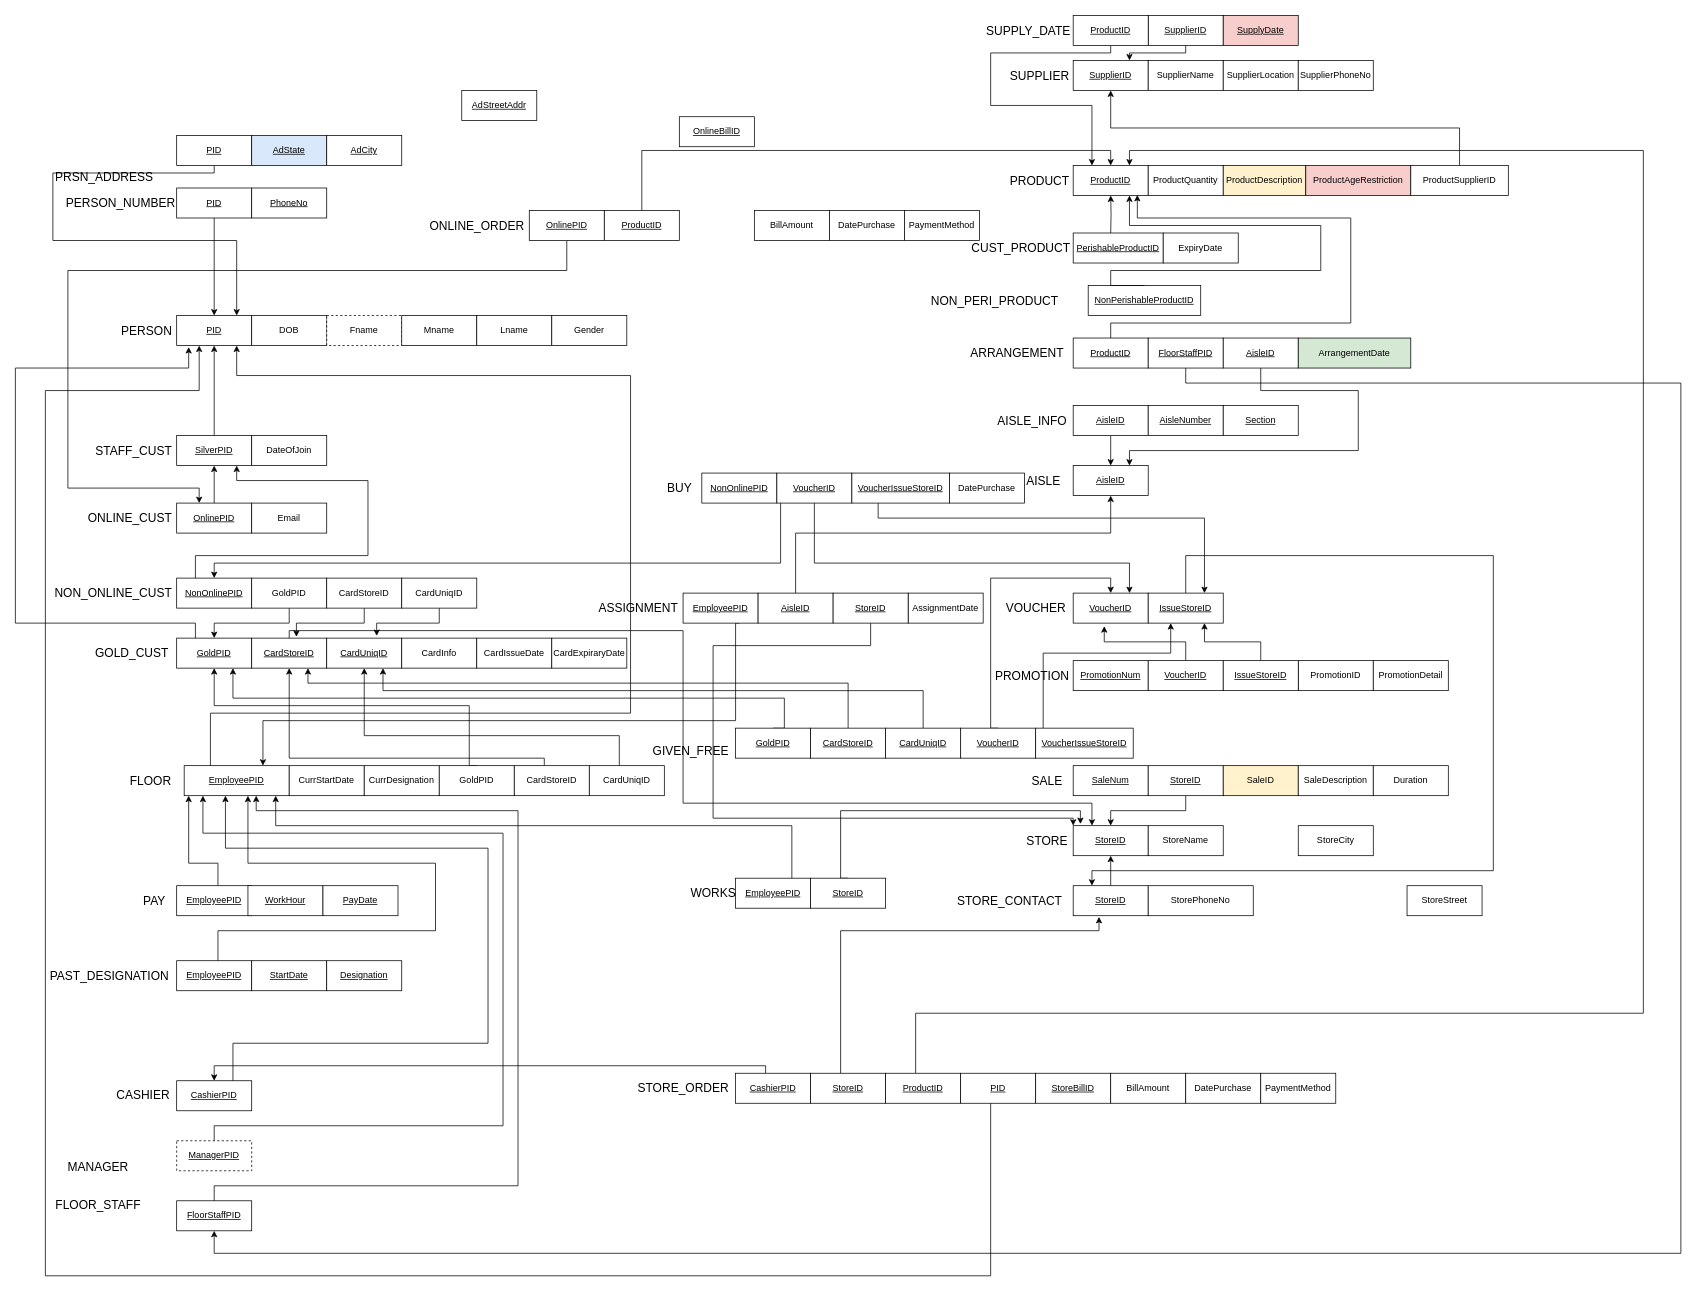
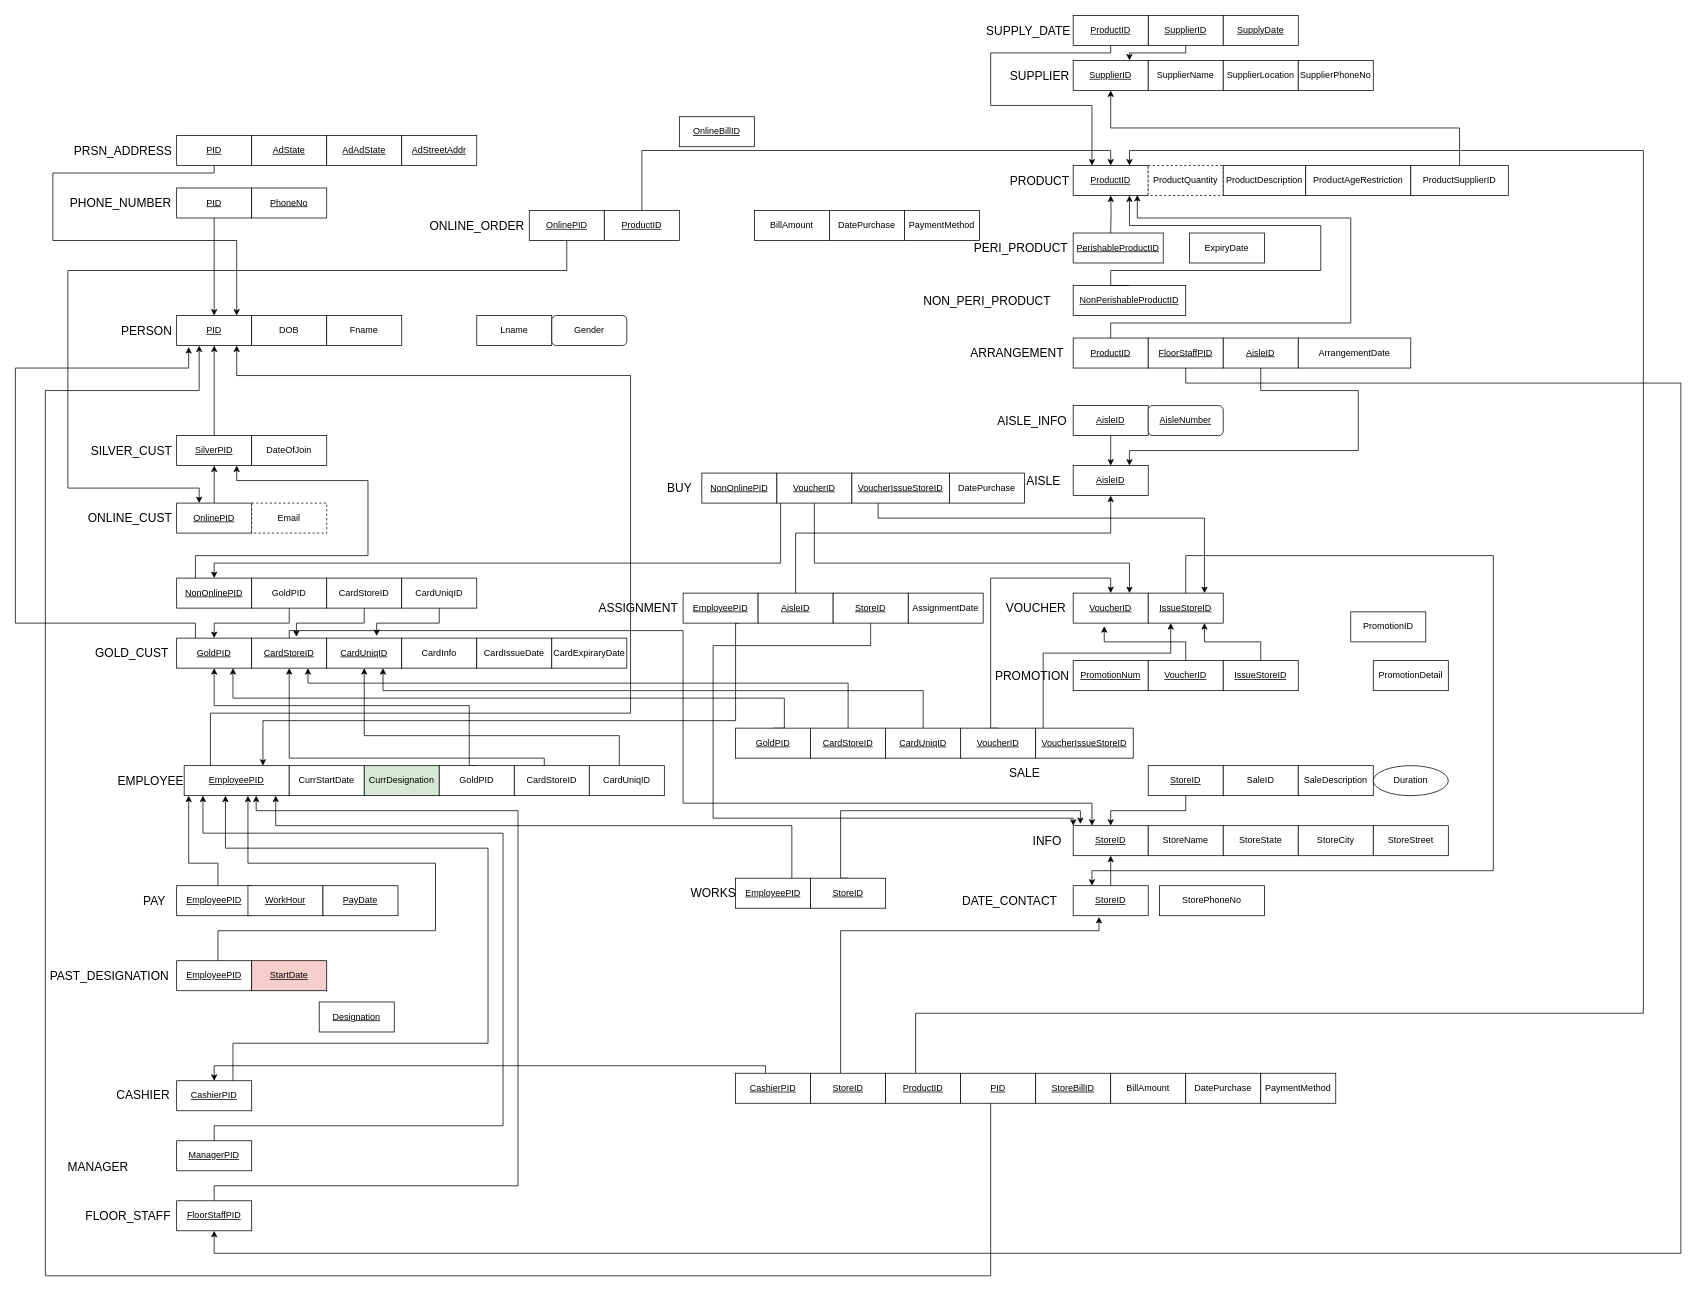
(1260, 30) -> (1260, 30)
(499, 105) -> (439, 150)
(289, 150) -> (289, 150)
(364, 150) -> (364, 150)
(98, 177) -> (117, 150)
(1185, 180) -> (1185, 180)
(1264, 180) -> (1264, 180)
(1358, 180) -> (1358, 180)
(121, 203) -> (121, 203)
(1021, 248) -> (1021, 248)
(1200, 248) -> (1227, 248)
(994, 300) -> (987, 300)
(1144, 300) -> (1129, 300)
(364, 330) -> (364, 330)
(439, 330) -> none
(589, 330) -> (589, 330)
(1354, 353) -> (1354, 353)
(1185, 420) -> (1185, 420)
(1260, 420) -> none
(147, 450) -> (144, 450)
(289, 518) -> (289, 518)
(109, 593) -> none
(1335, 675) -> (1388, 627)
(690, 750) -> none
(151, 780) -> (151, 780)
(402, 780) -> (402, 780)
(1047, 780) -> (1024, 773)
(1110, 780) -> none
(1260, 780) -> (1260, 780)
(1410, 780) -> (1410, 780)
(1047, 840) -> (1047, 840)
none -> (1260, 840)
(1010, 900) -> (1010, 900)
(1200, 900) -> (1212, 900)
(1444, 900) -> (1410, 840)
(289, 975) -> (289, 975)
(364, 975) -> (357, 1017)
(683, 1088) -> none
(214, 1155) -> (214, 1155)
(98, 1204) -> (128, 1215)
